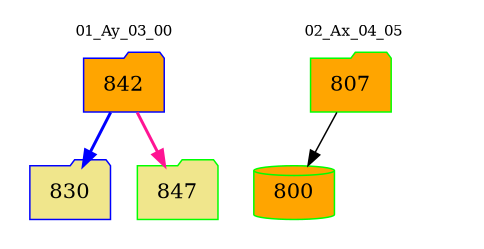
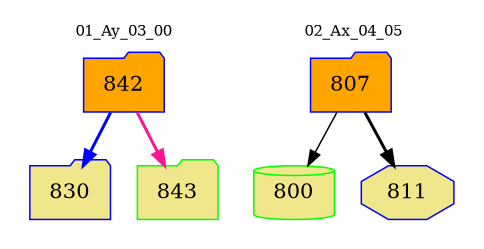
(351, 85) -> (351, 85)
(178, 193) -> (178, 193)
(294, 193) -> (294, 193)
none -> (408, 193)
